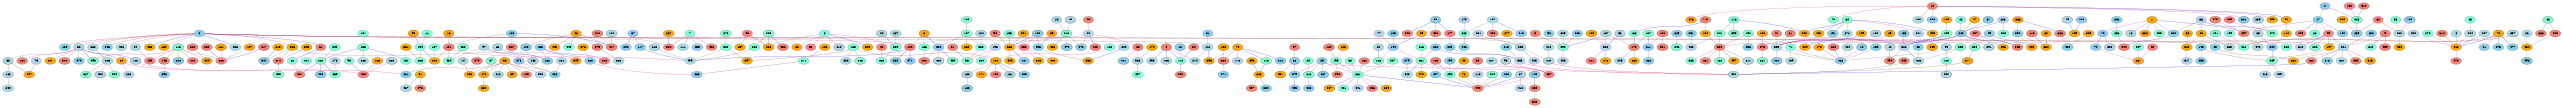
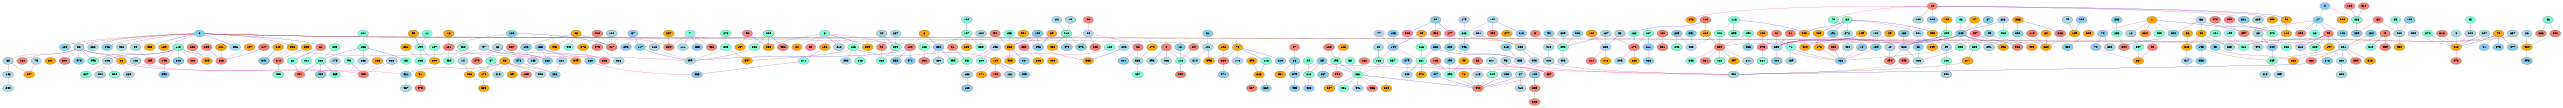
(102, 55) -> (143, 54)
none -> (2342, 75)
